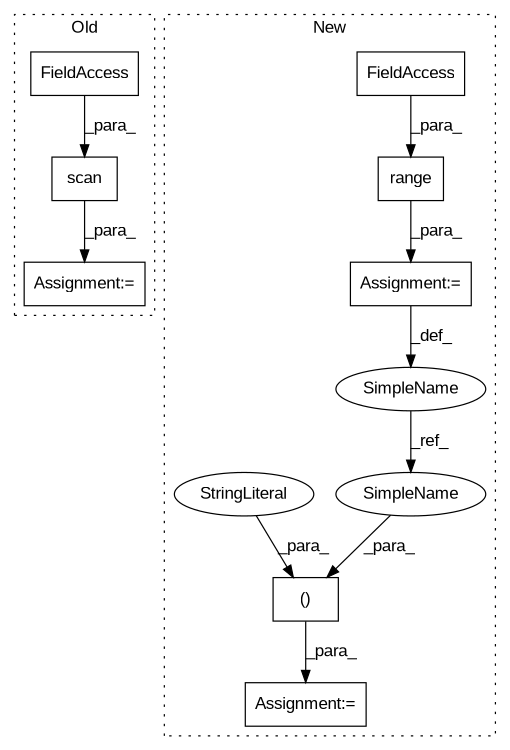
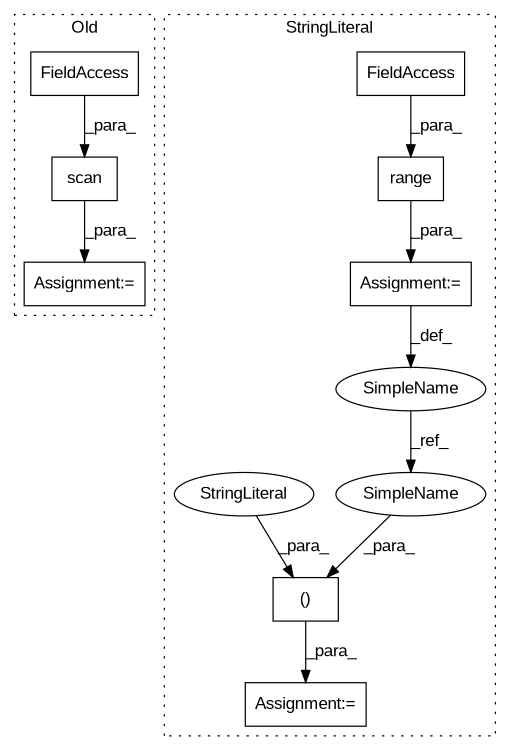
(330, 28) -> (330, 28)
